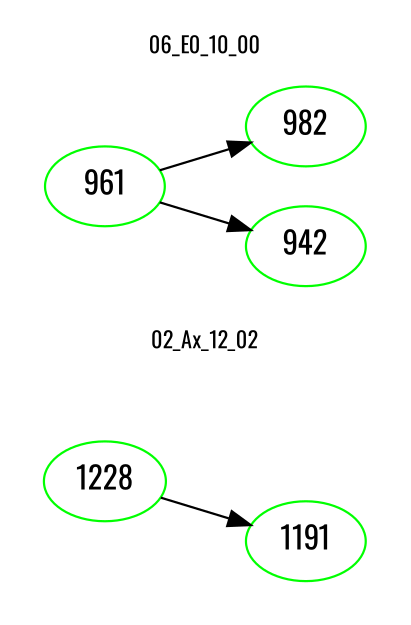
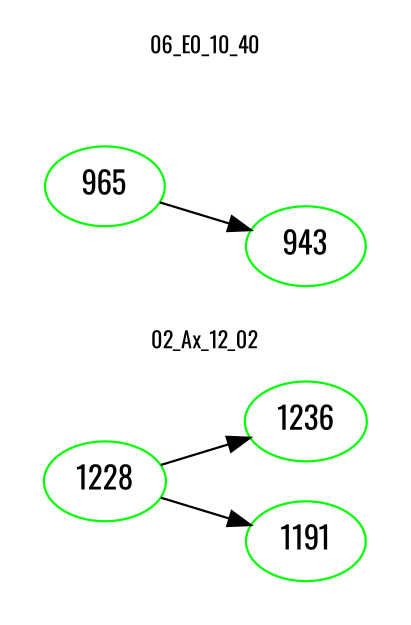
(205, 48) -> (205, 48)
(306, 126) -> none
(105, 186) -> (105, 186)
(306, 246) -> (306, 246)
none -> (306, 421)
